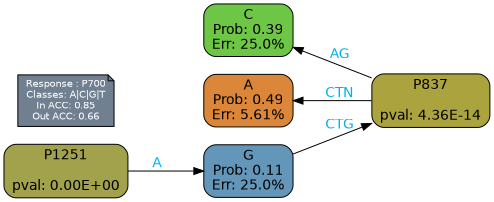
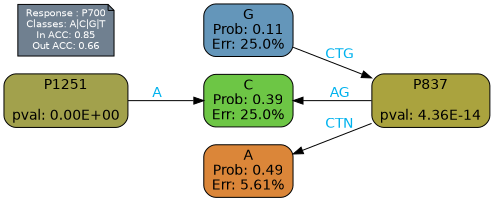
(161, 171) -> (161, 101)
